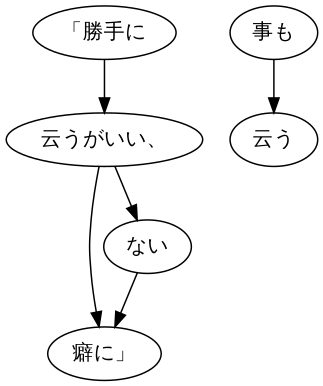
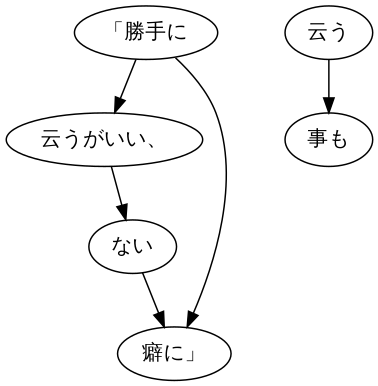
(274, 79) -> (329, 79)
(90, 239) -> (226, 180)
